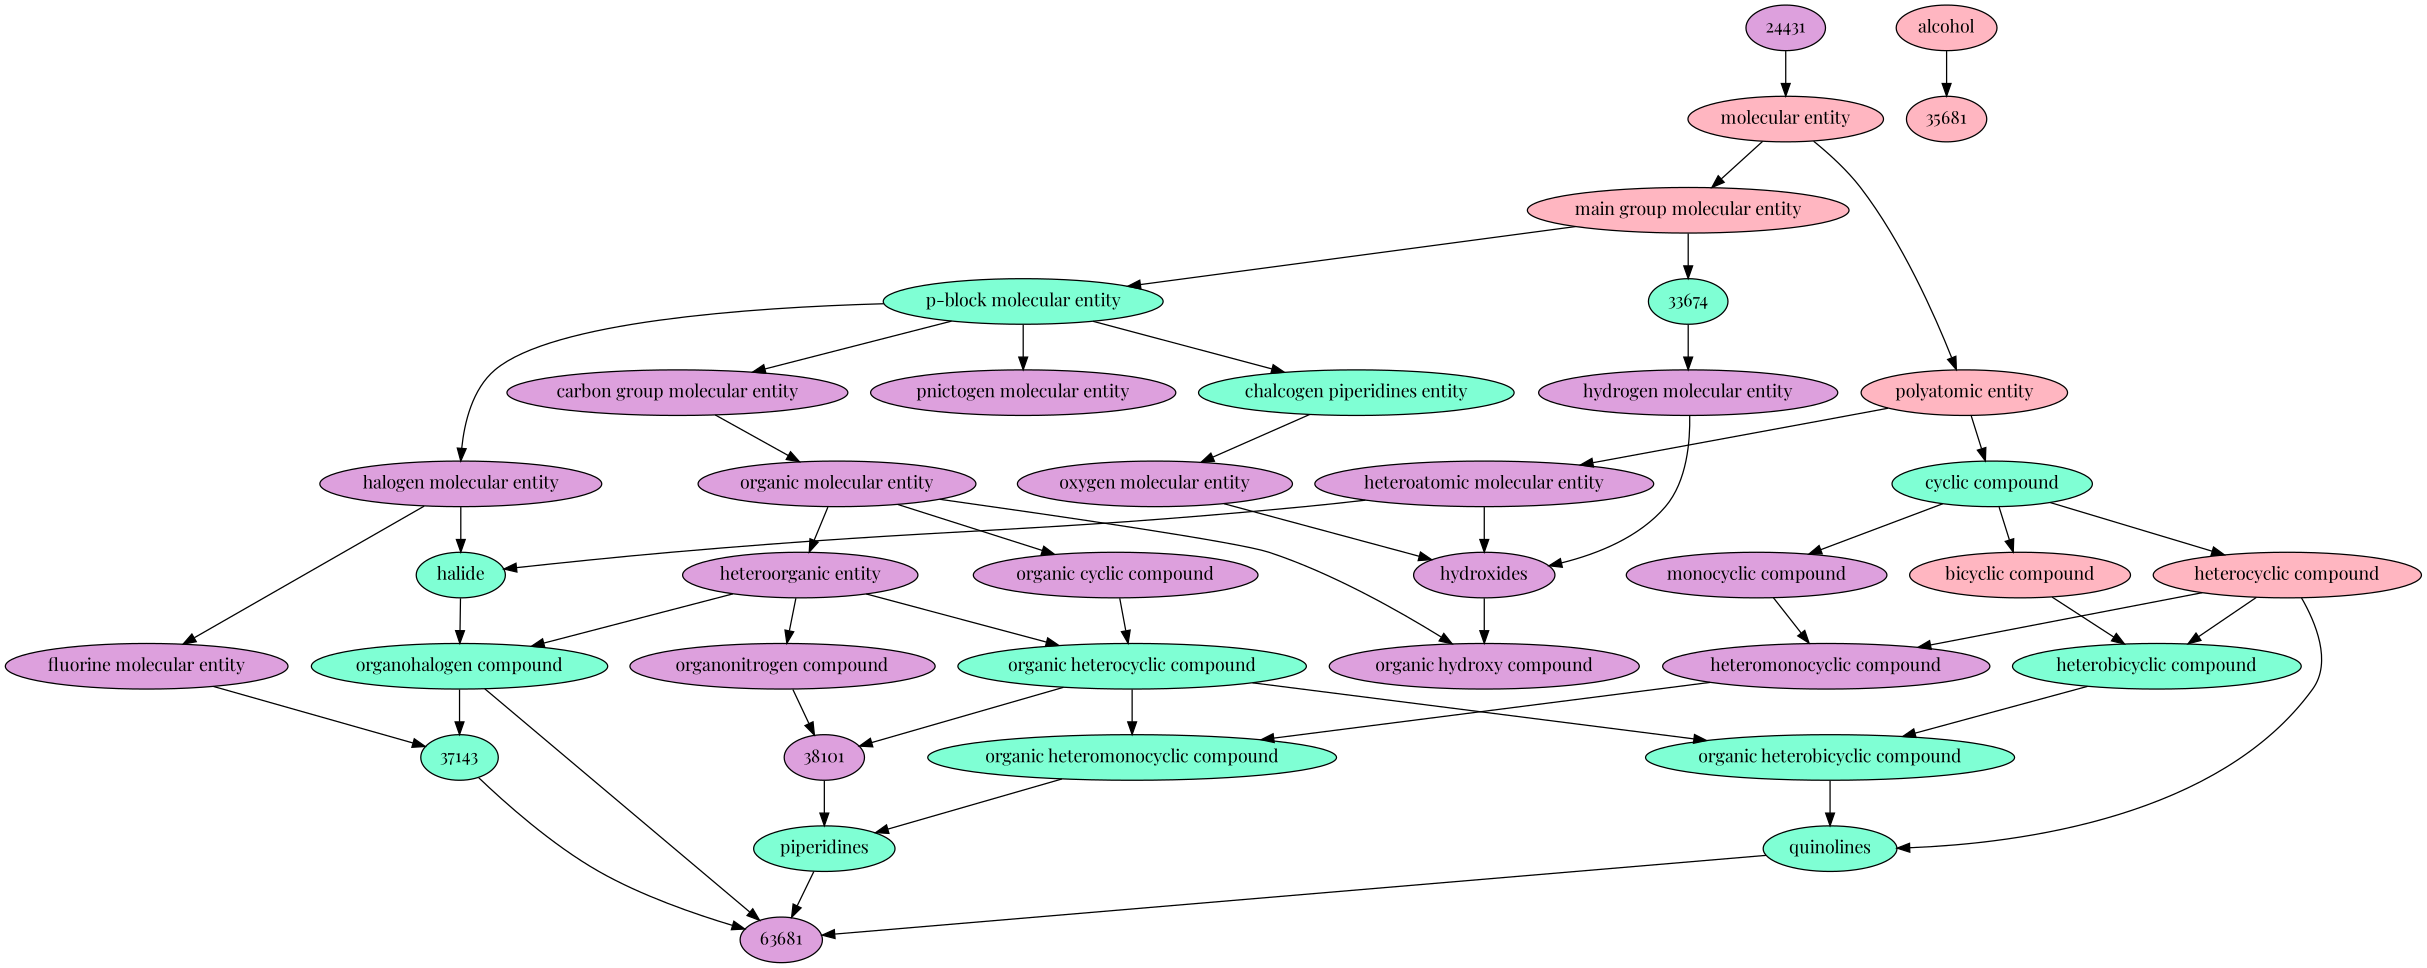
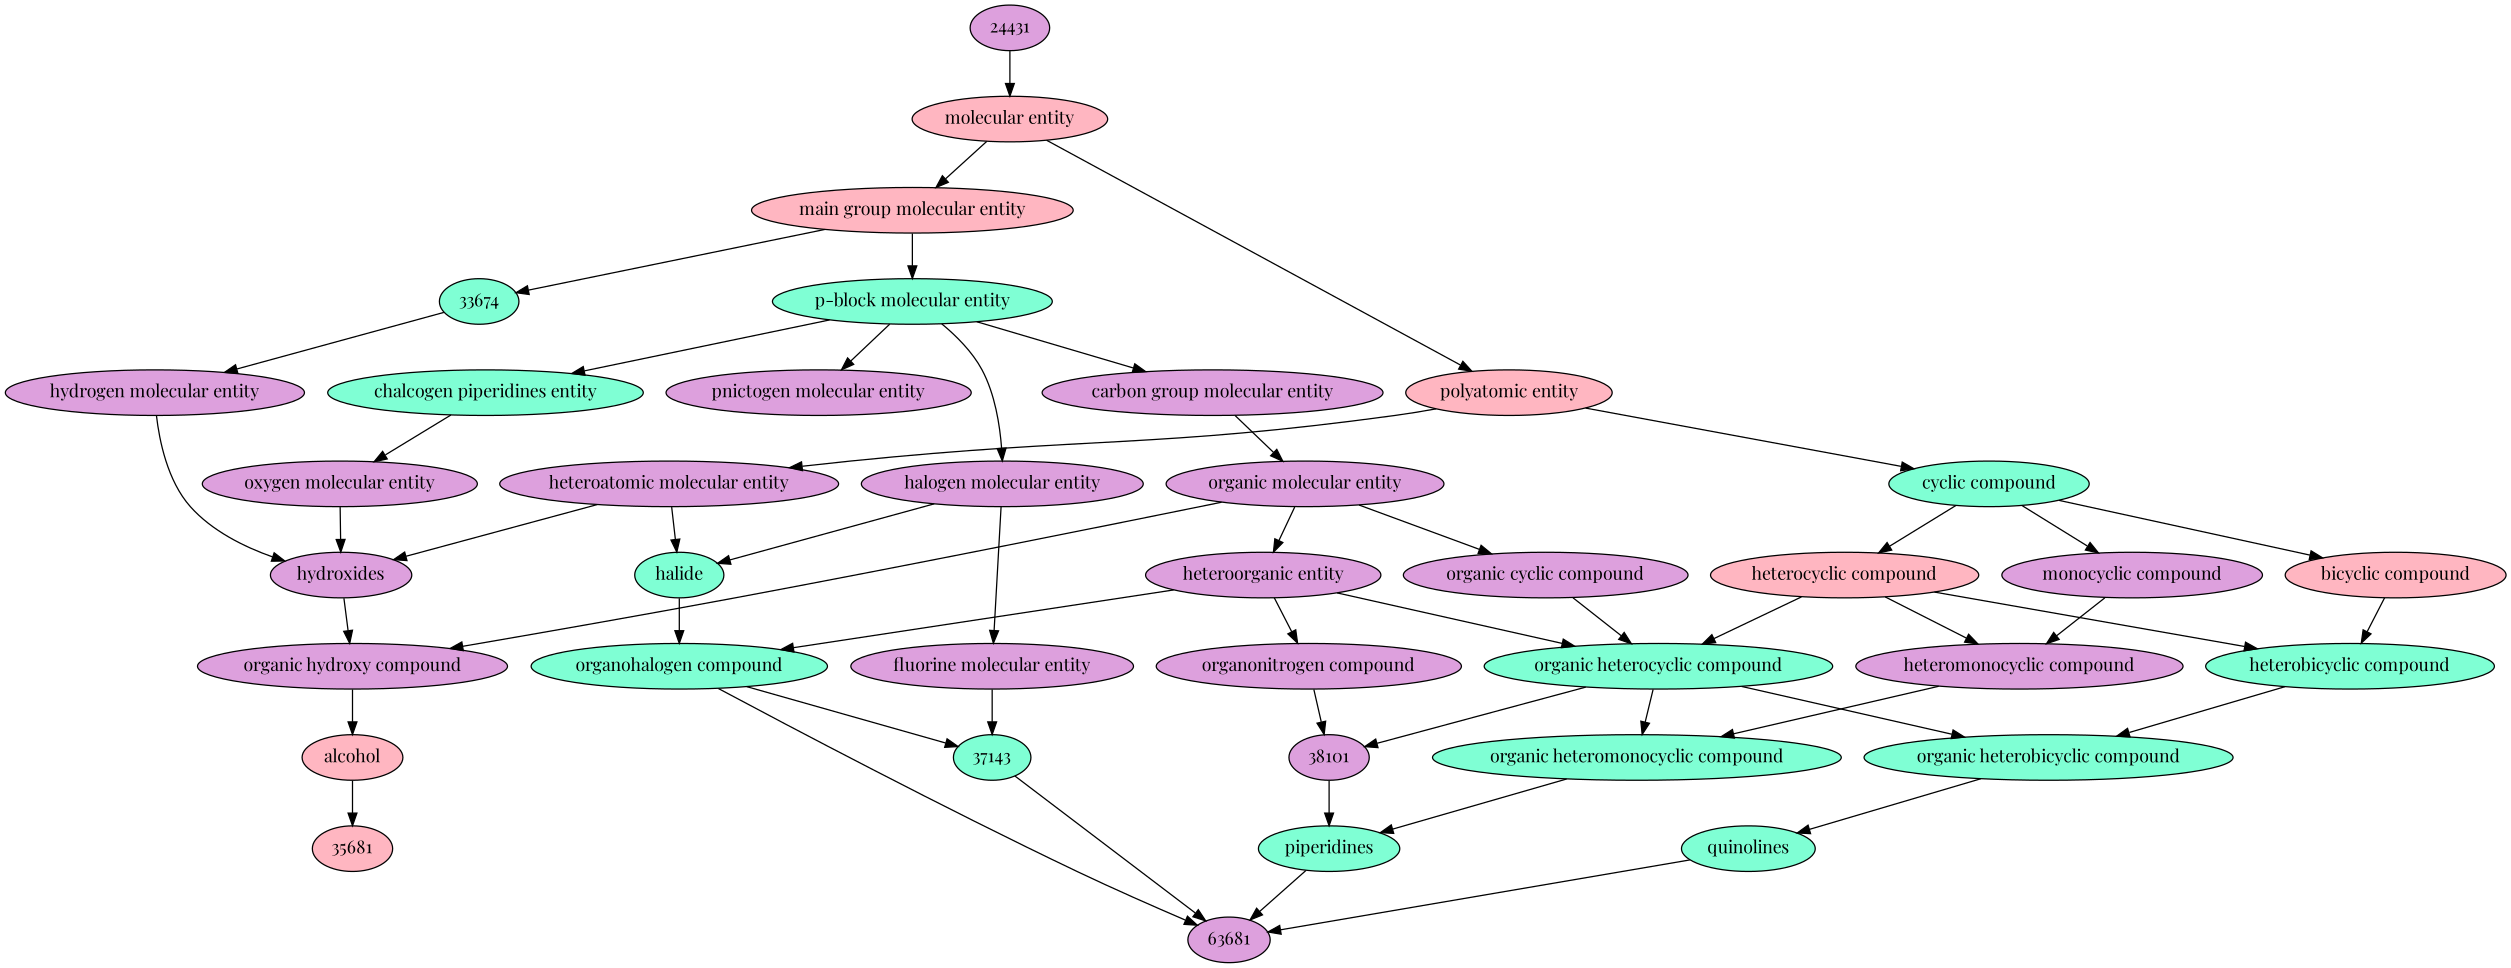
none -> (353, 706)
(2175, 794) -> (1758, 618)
